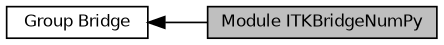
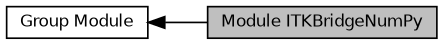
(77, 22) -> (77, 22)
